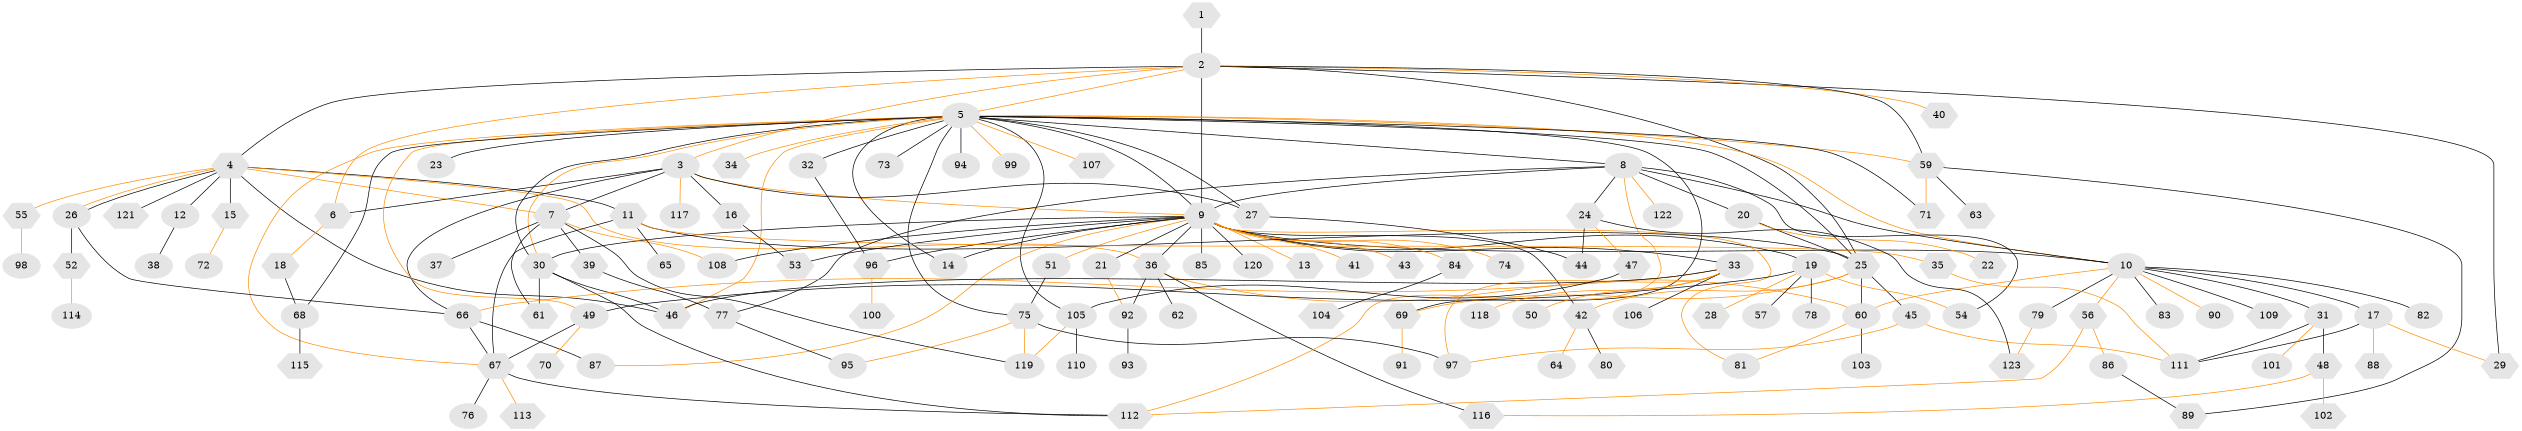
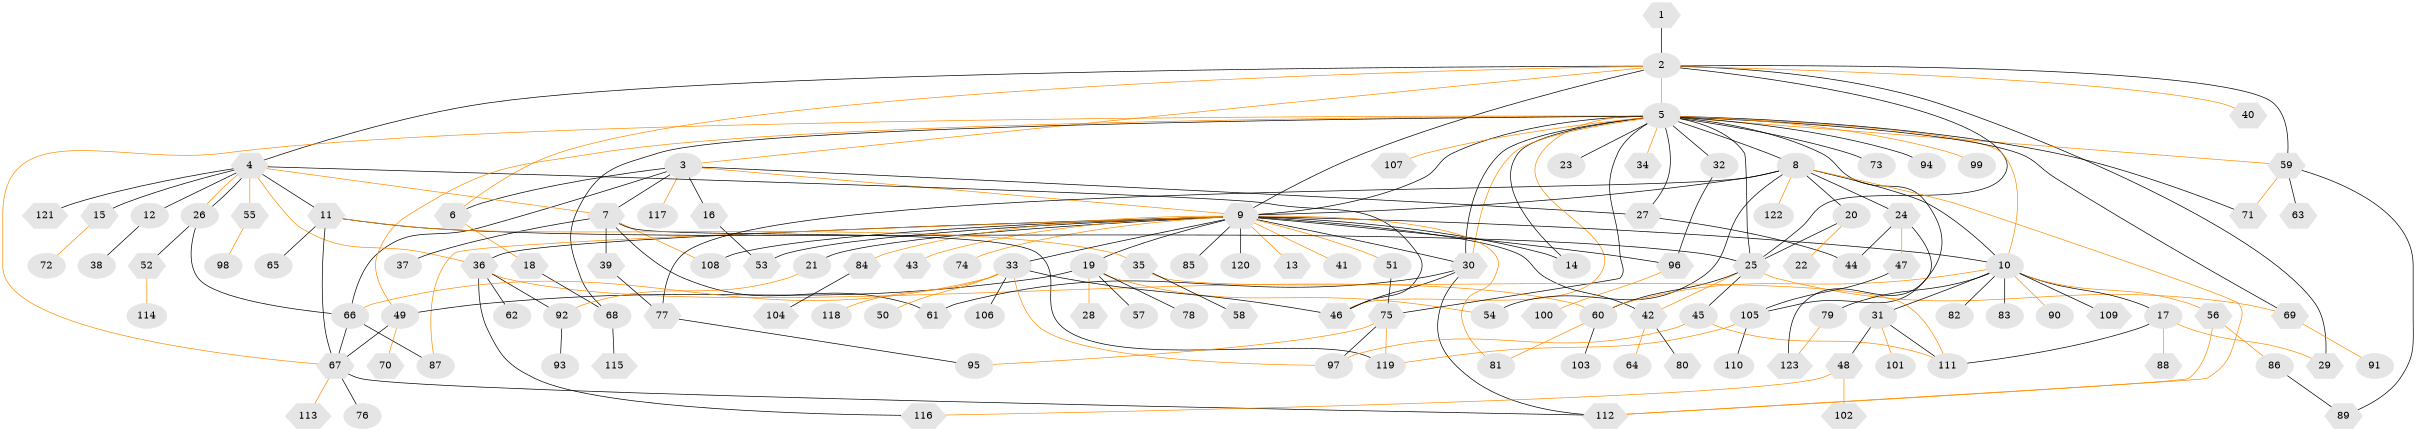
none -> (1239, 316)
